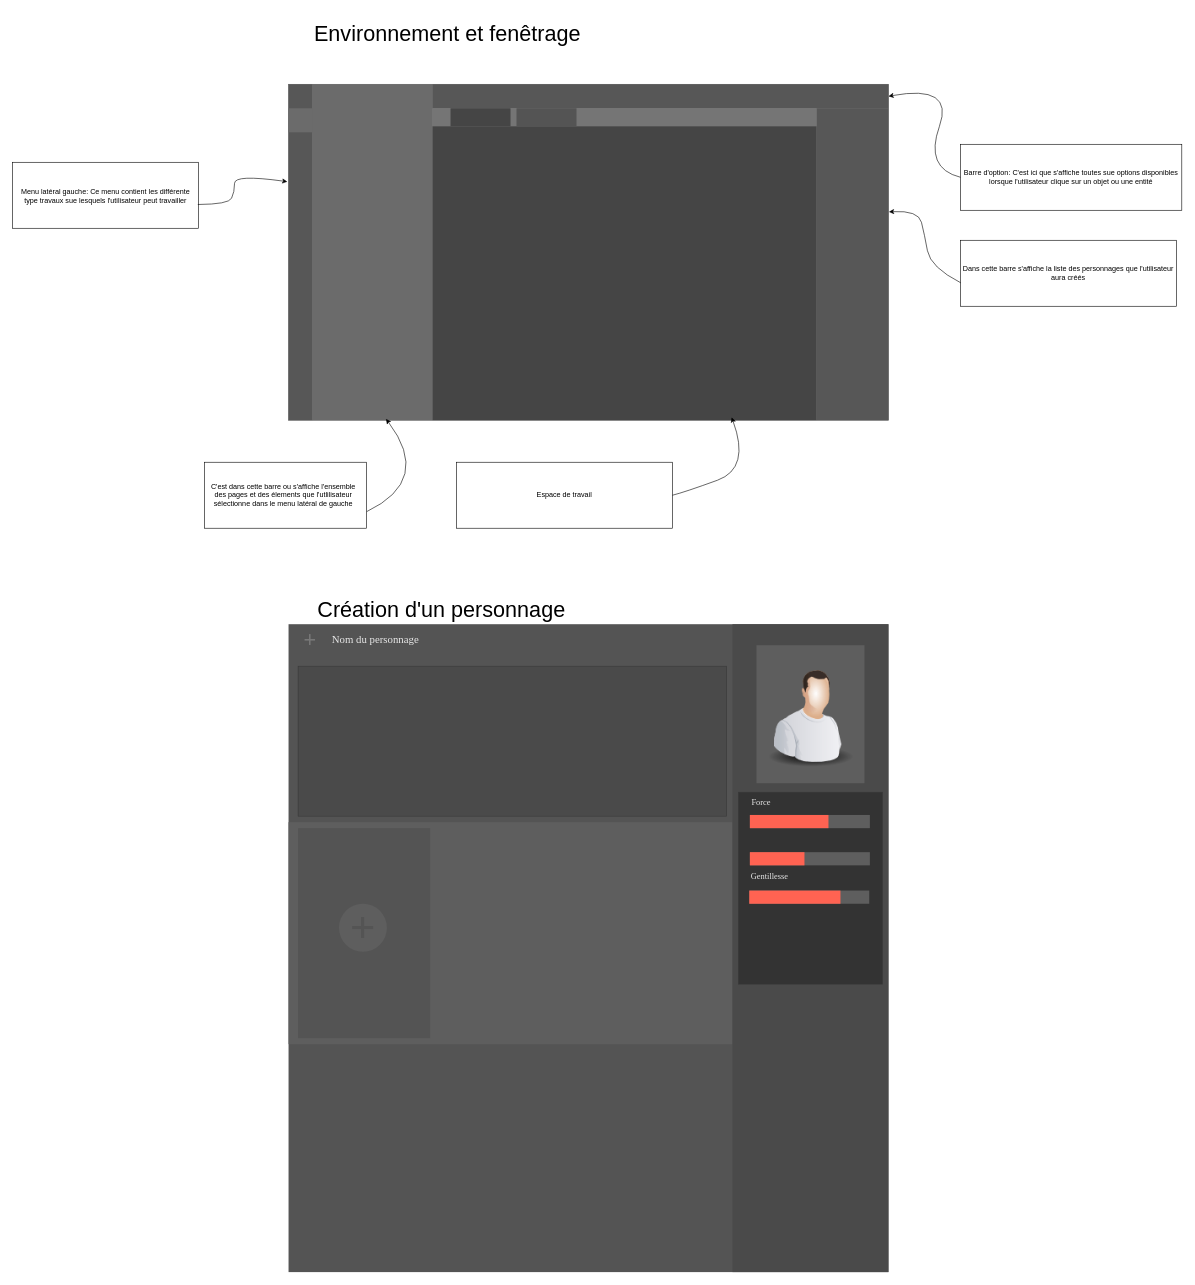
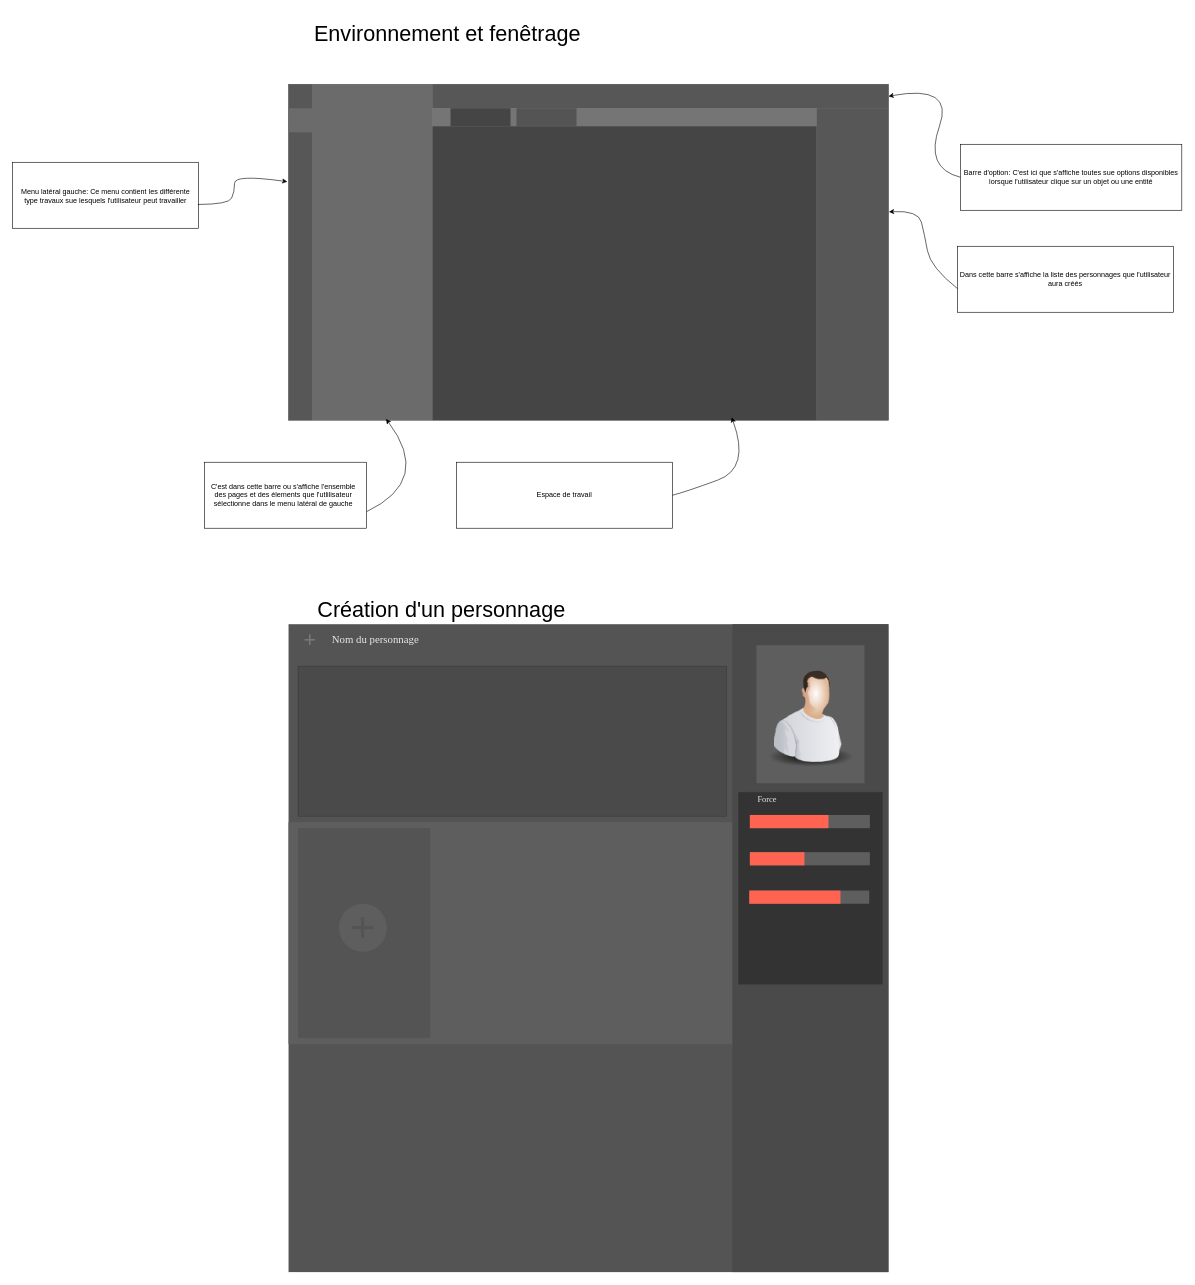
(1068, 273) -> (1065, 279)
(810, 803) -> (816, 800)
(810, 878) -> none
